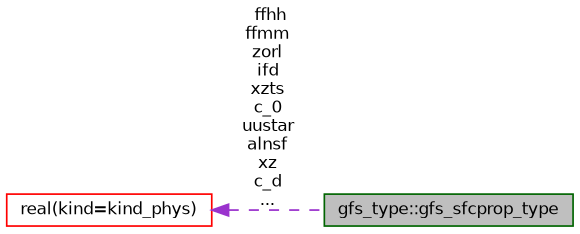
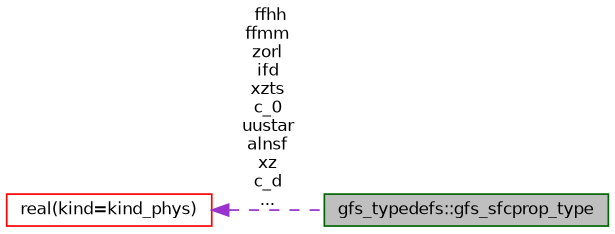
(449, 210) -> (466, 210)
